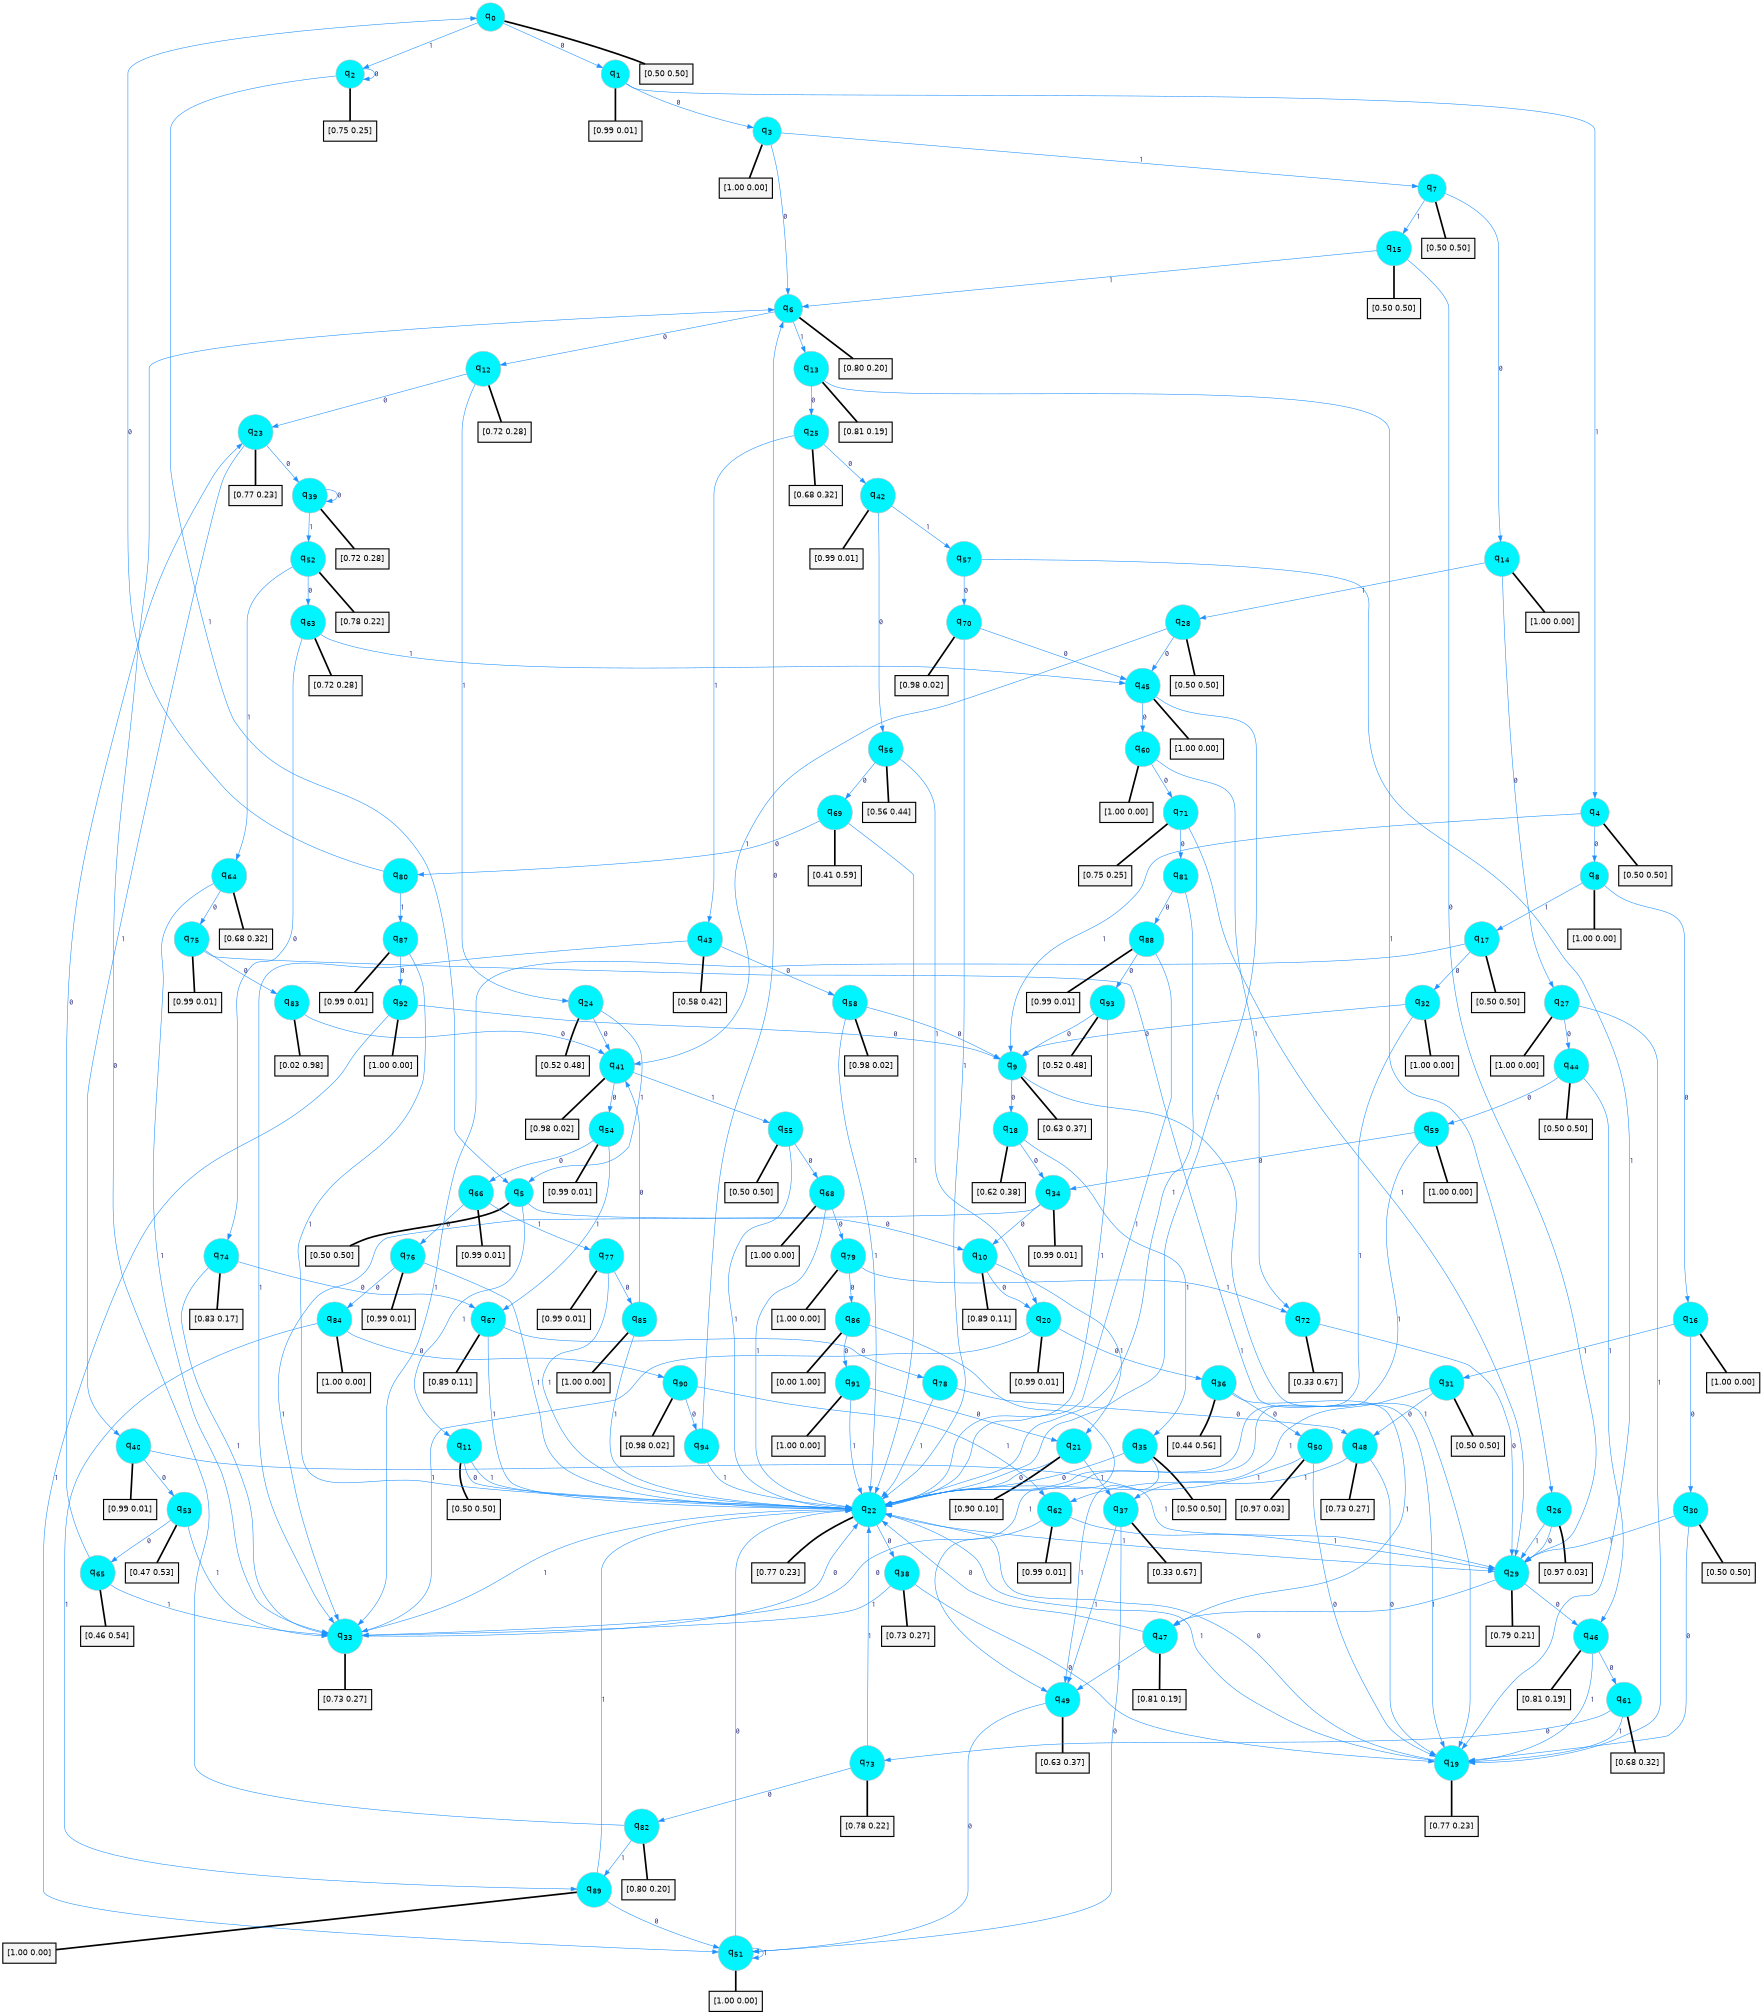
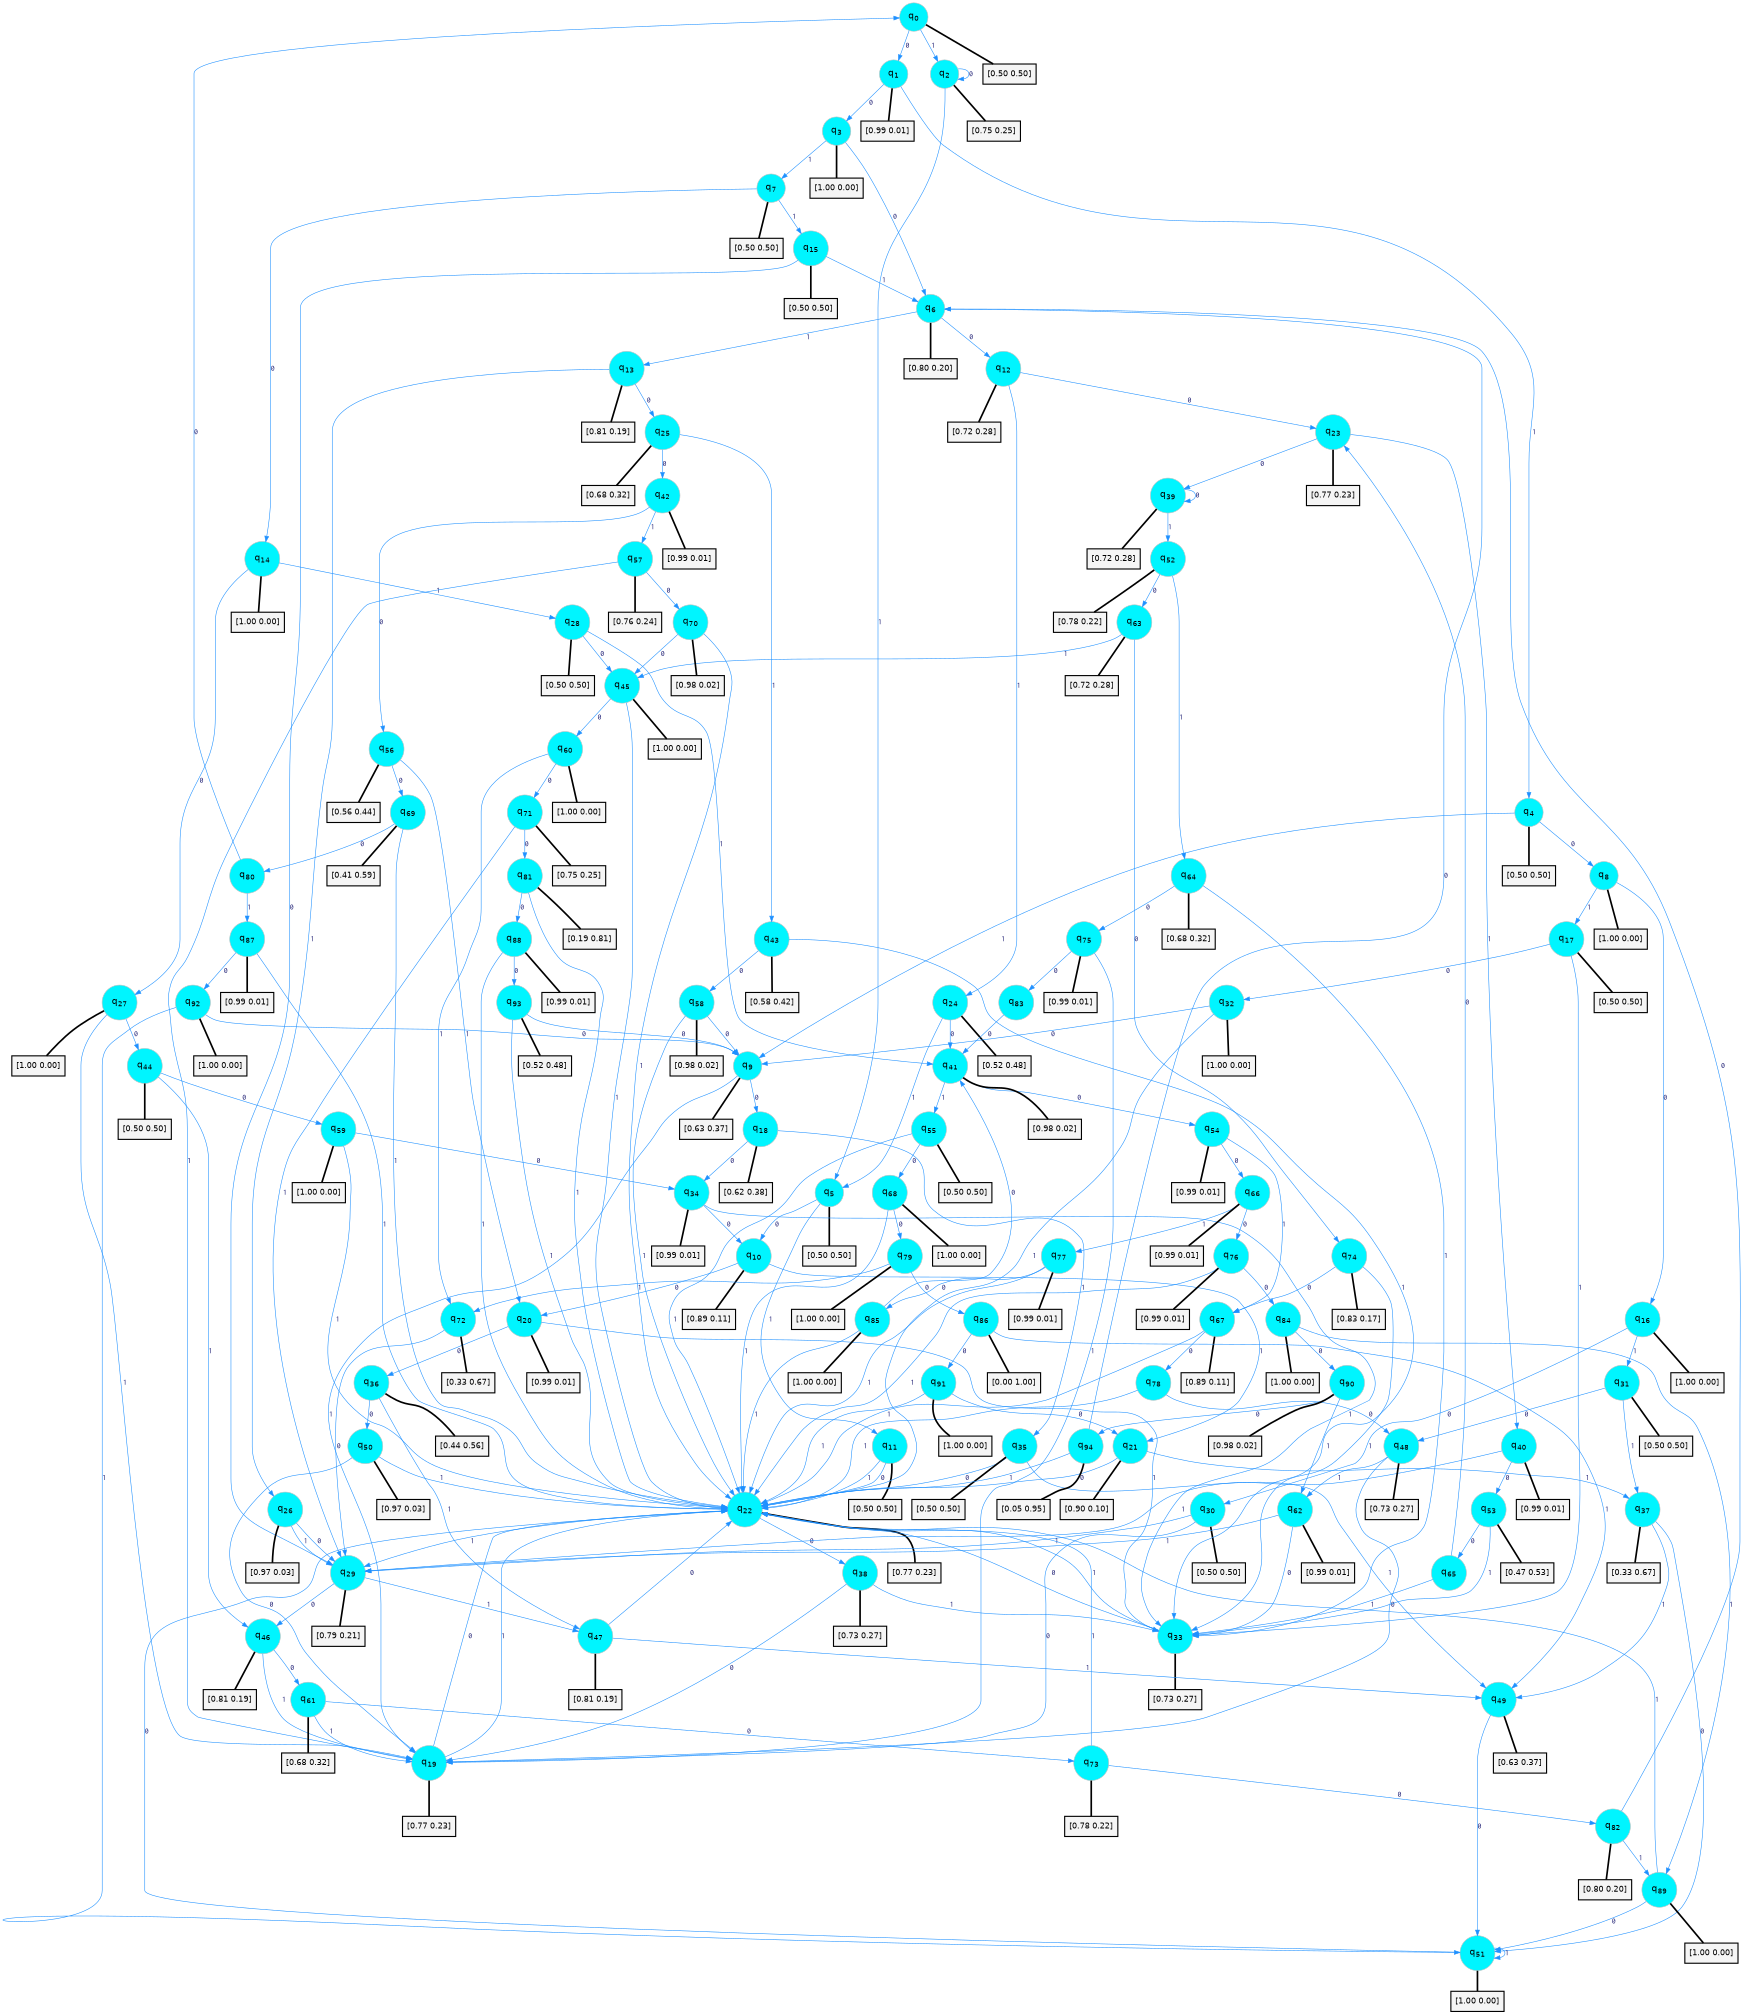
none -> (635, 622)
none -> (590, 939)
(301, 1066) -> none
none -> (1024, 1510)
(107, 1636) -> none
